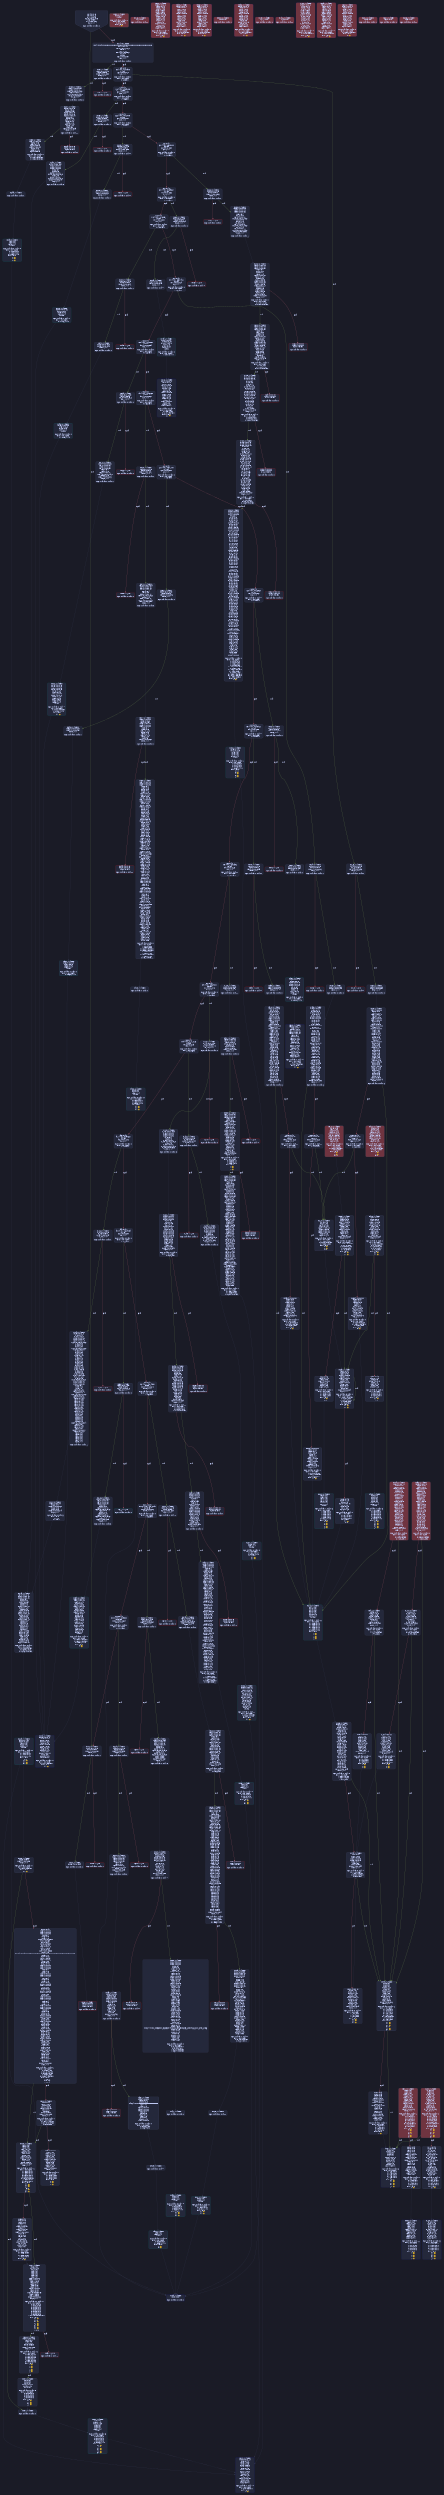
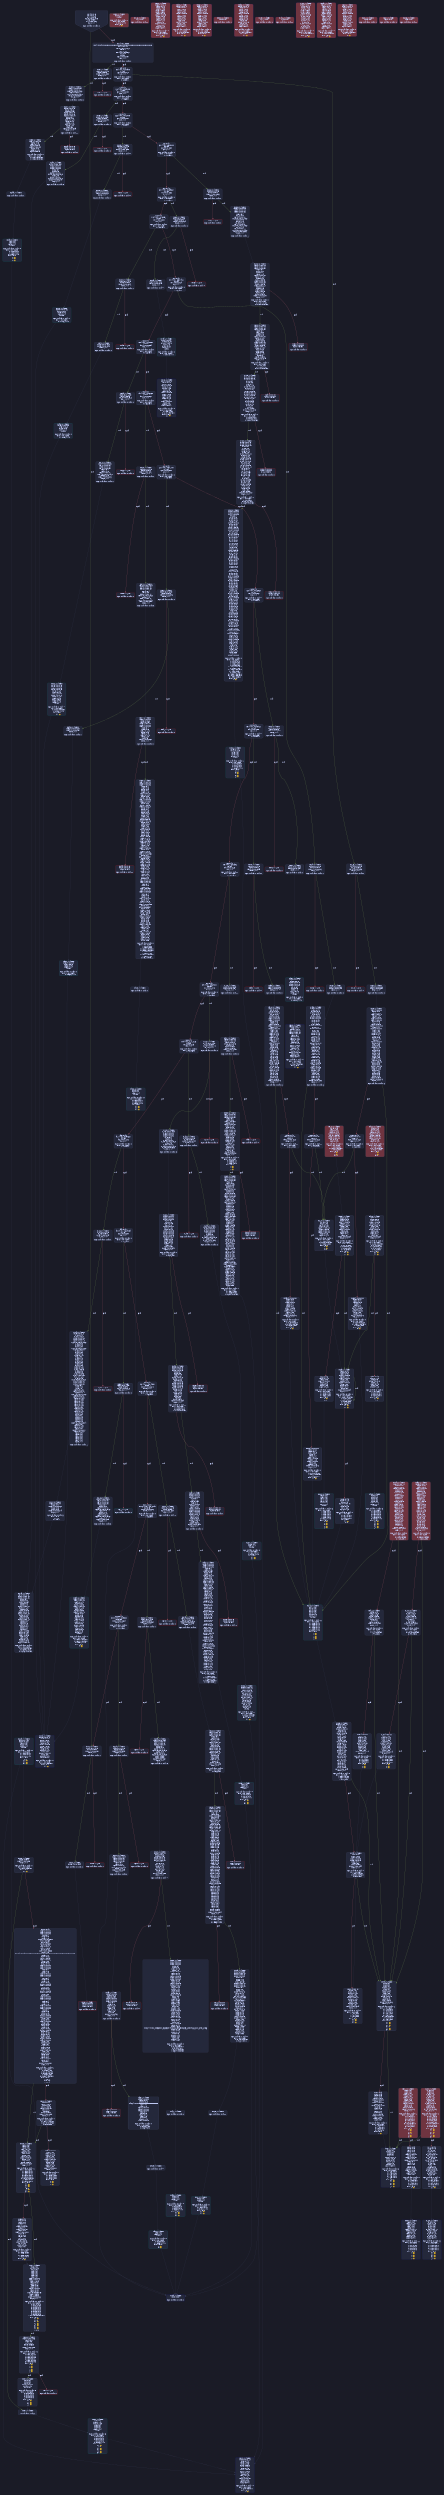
none -> (166, 731)
(356, 989) -> (356, 989)
(50, 2355) -> none
none -> (48, 2392)
(28, 2412) -> (28, 2412)
